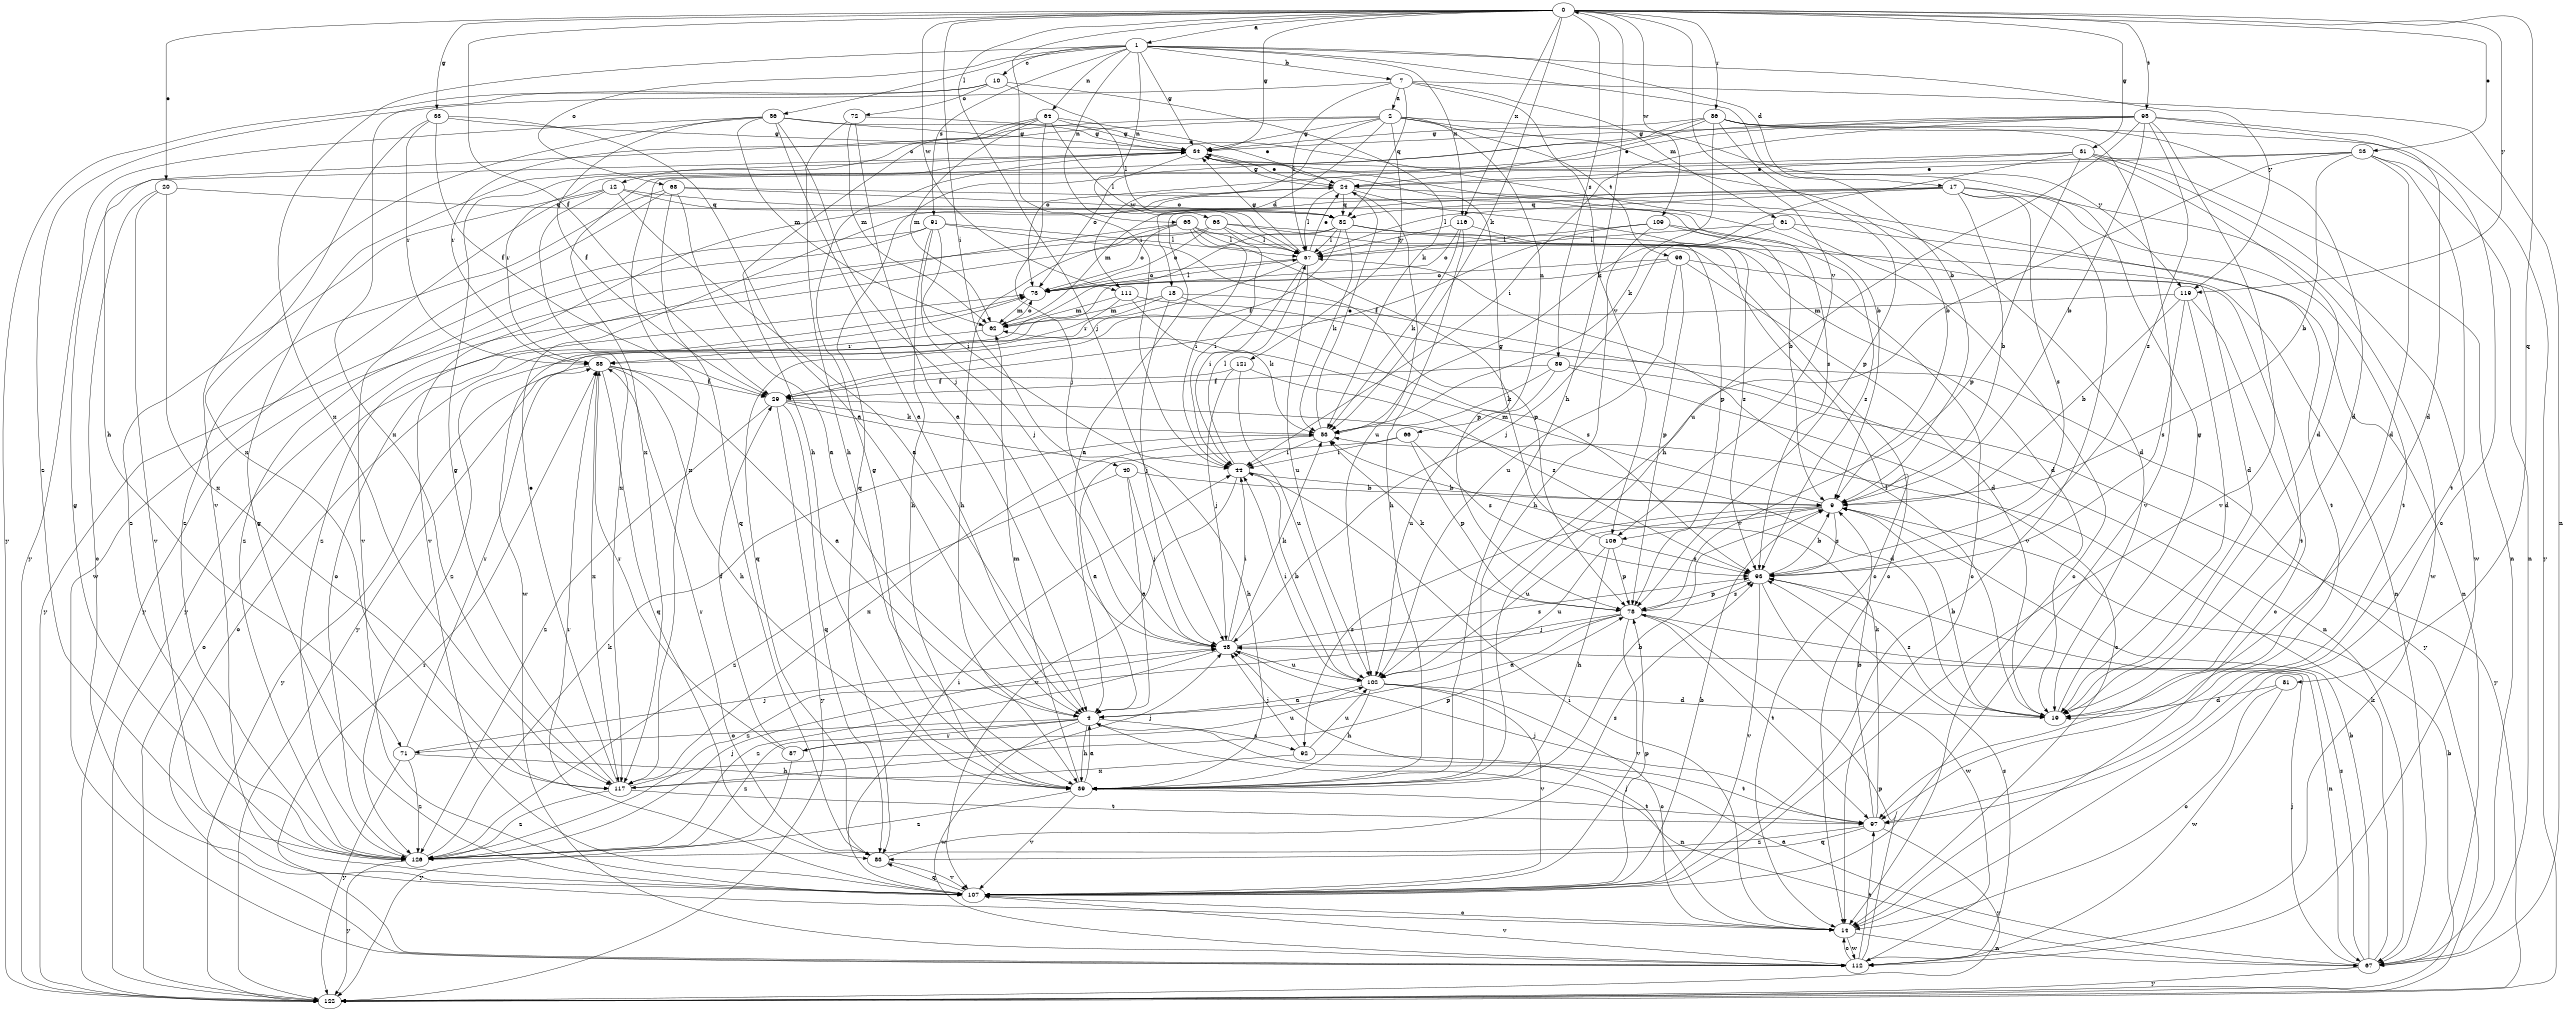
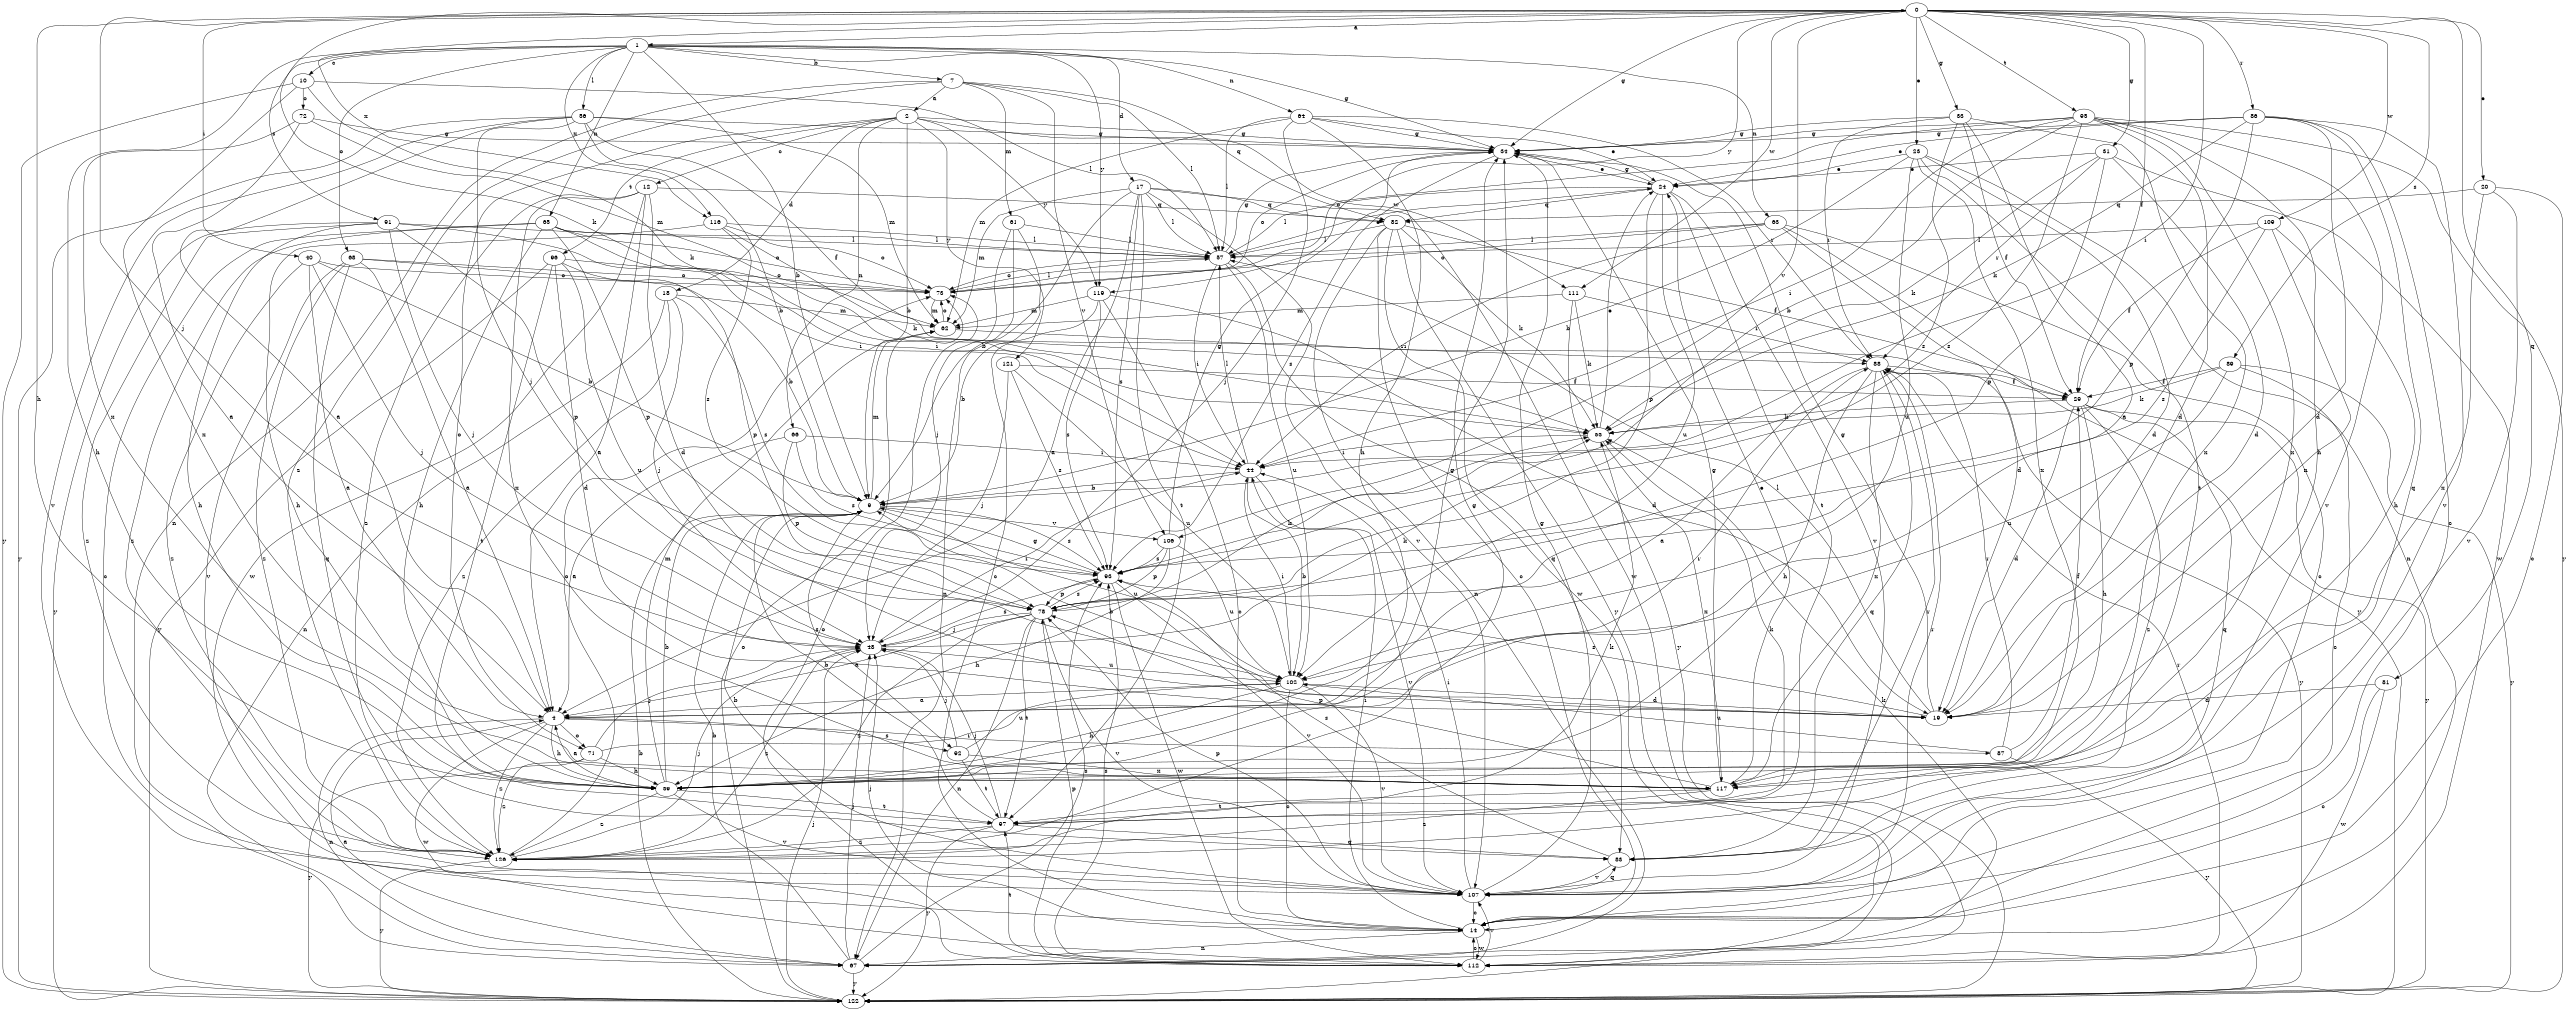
(1008, 201) -> (644, 276)
none -> (576, 279)
(109, 435) -> (459, 435)
none -> (1667, 447)
(2249, 470) -> (2306, 470)
(2486, 471) -> none
(1820, 541) -> (1035, 541)
(937, 761) -> (805, 836)
